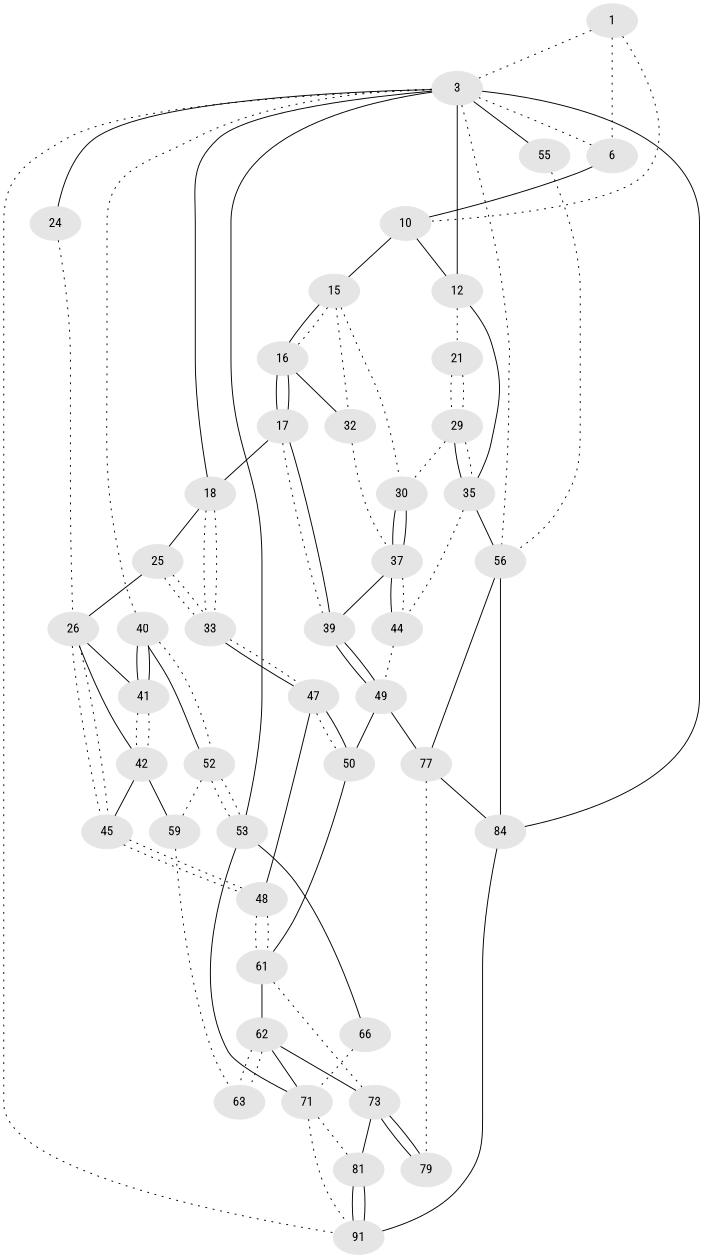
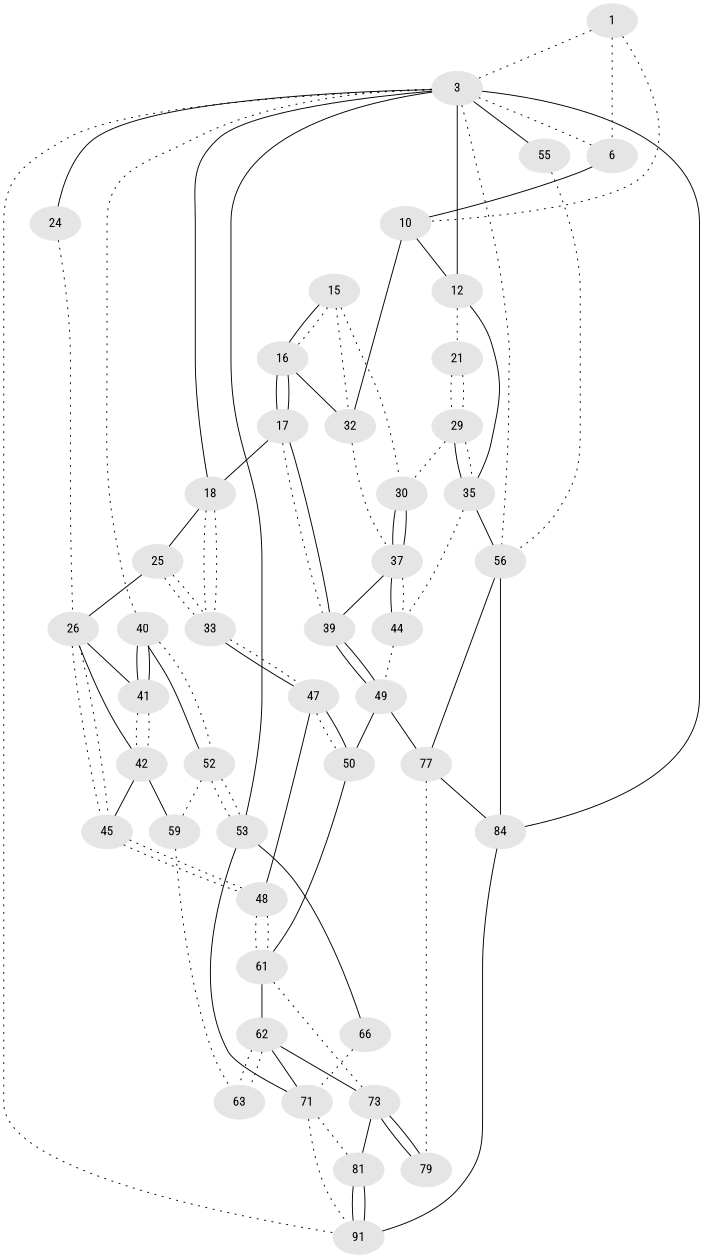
(370, 257) -> (378, 325)
